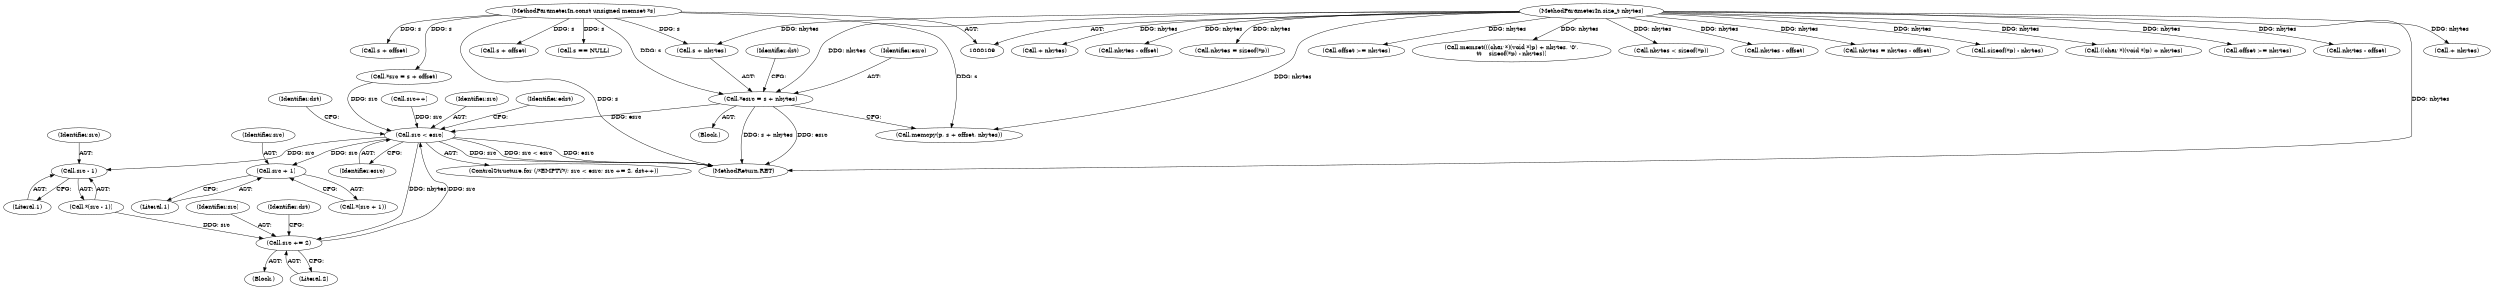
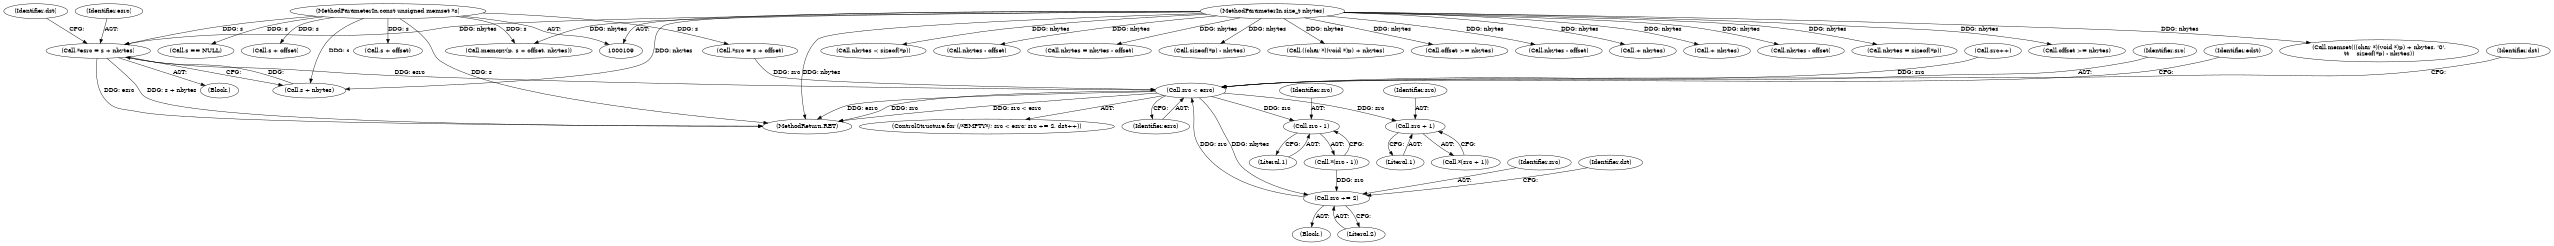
(750, 77) -> (277, 73)
(851, 117) -> (203, 71)
(104, 189) -> (1357, 145)
